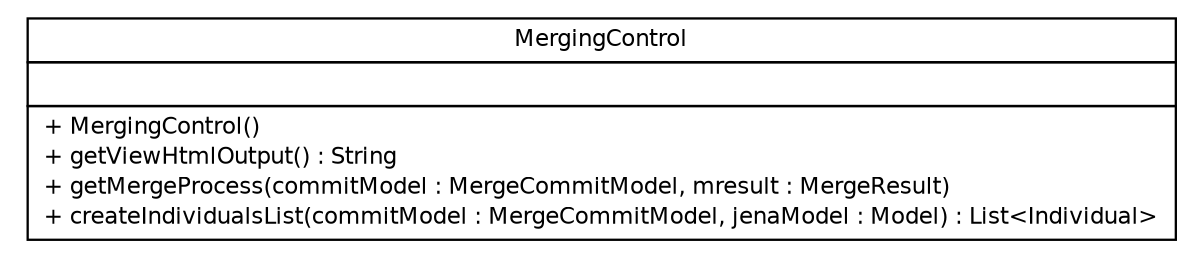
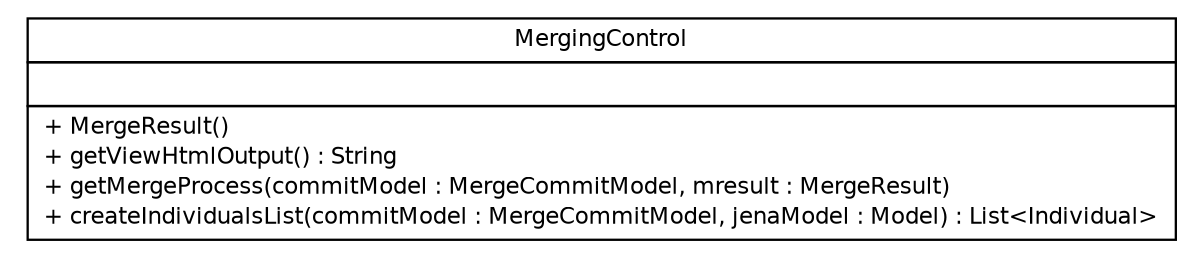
(152, 127) -> (137, 127)
